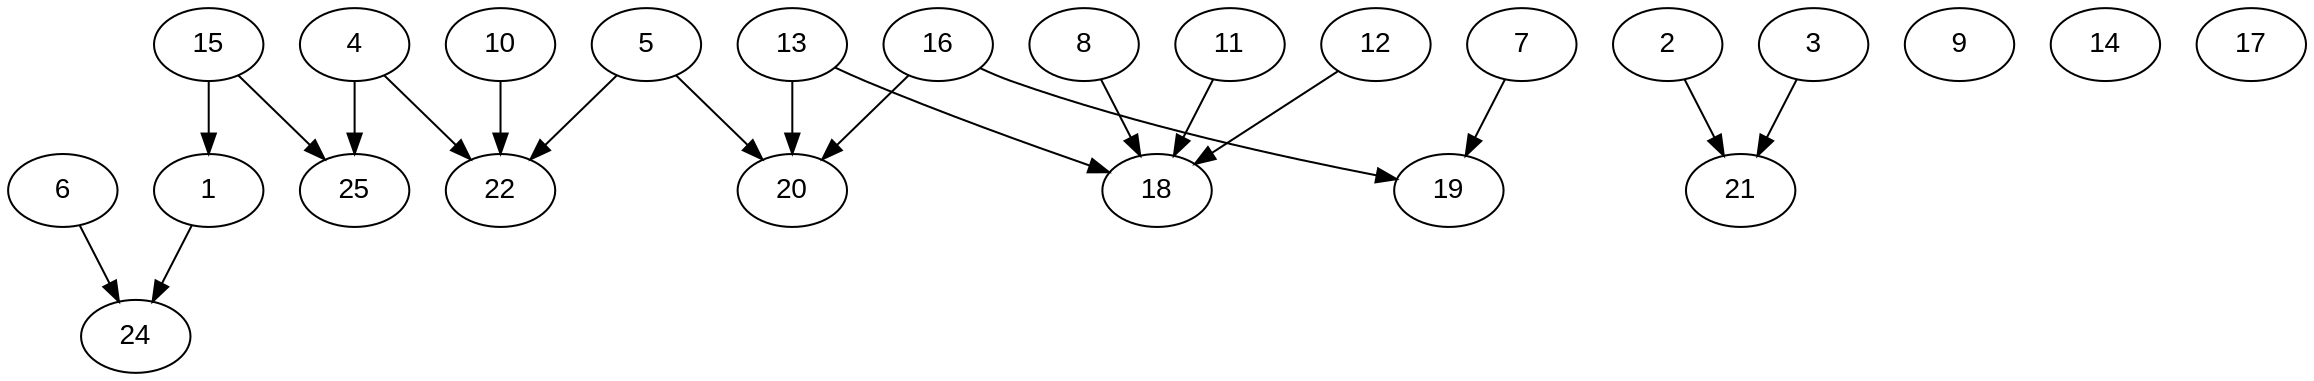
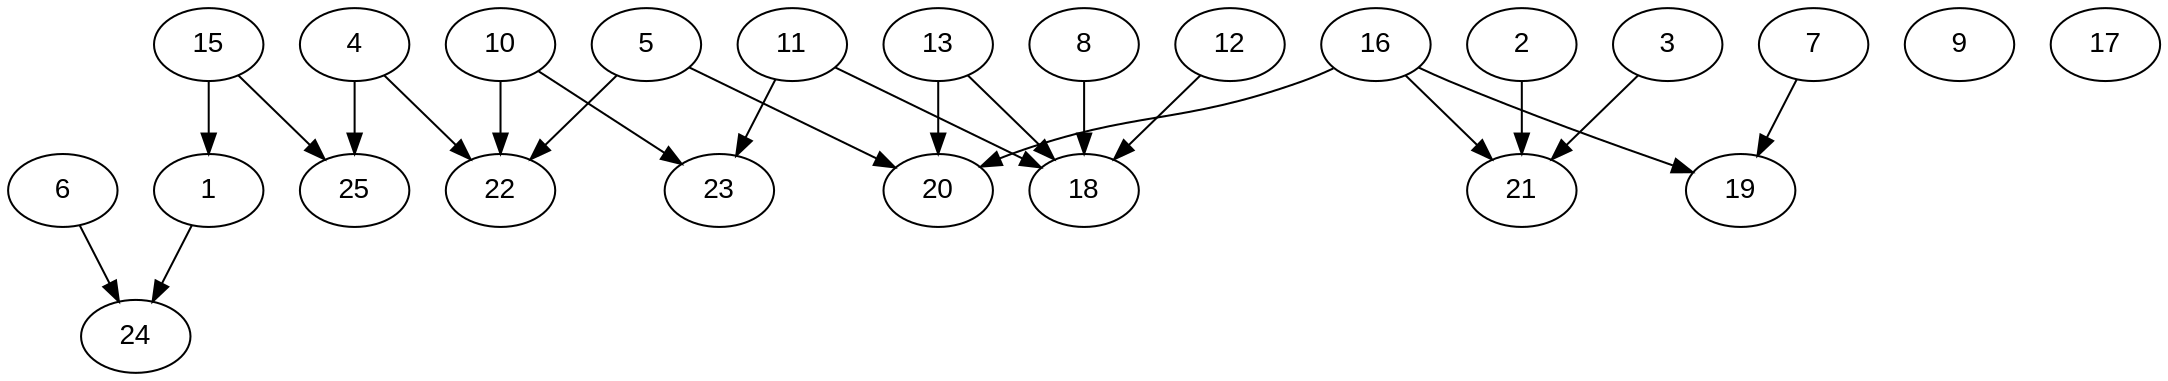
(2105, 45) -> none
none -> (1441, 110)
none -> (719, 190)
